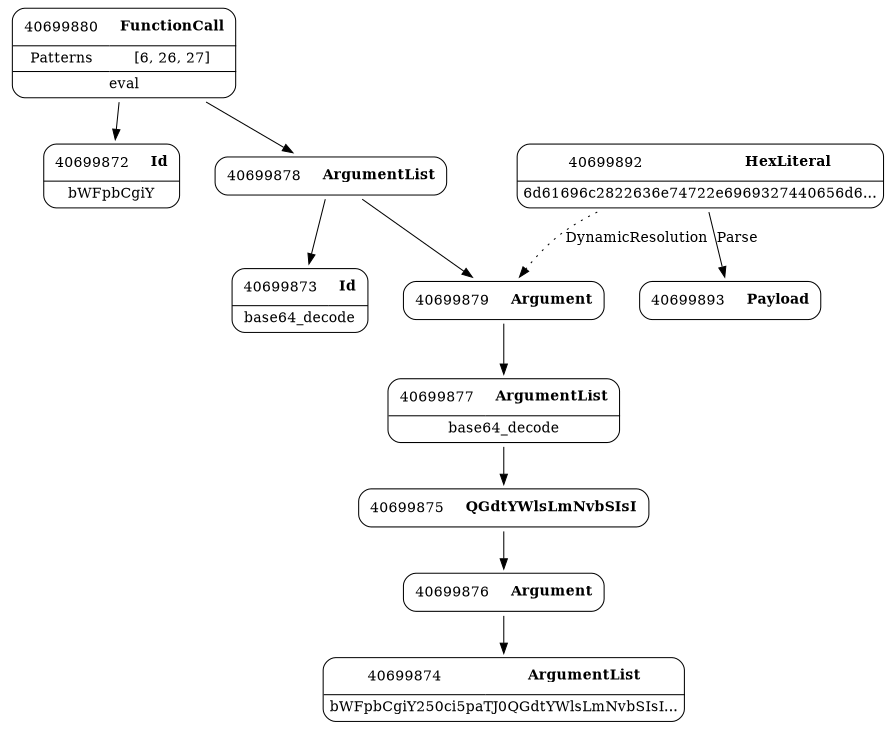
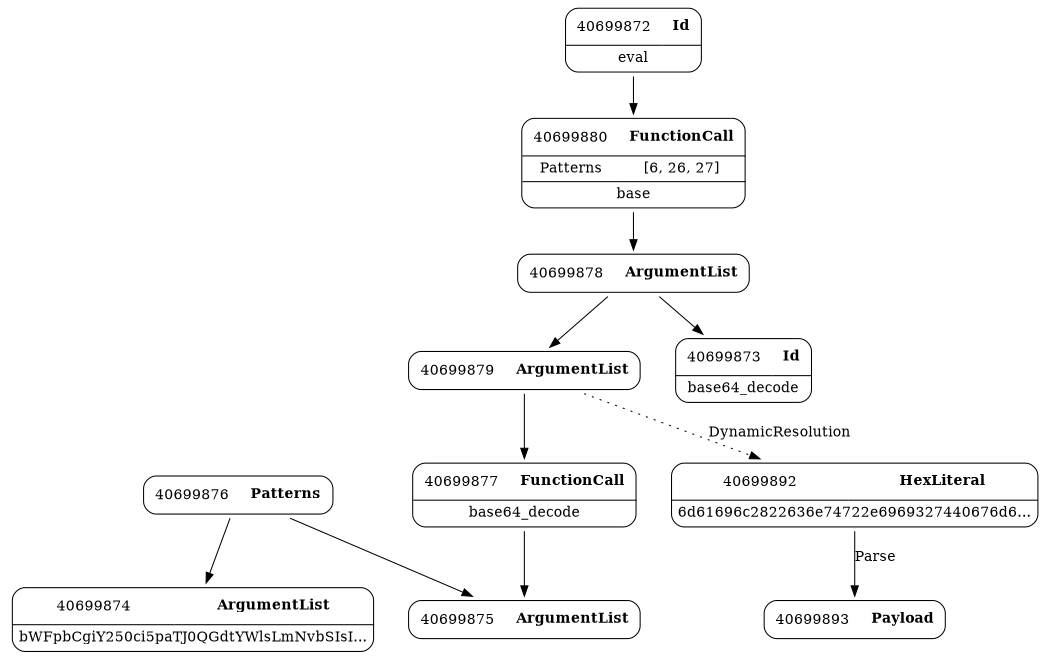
(125, 84) -> (634, 194)
(118, 116) -> (633, 90)
(112, 193) -> (633, 58)
(700, 193) -> (855, 513)
(558, 236) -> (667, 424)
(552, 299) -> (573, 369)
(552, 396) -> (573, 481)
(552, 507) -> (573, 619)
(504, 545) -> (376, 555)
(552, 591) -> (286, 494)
